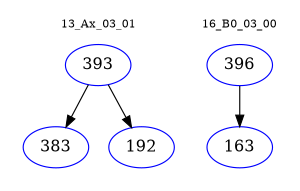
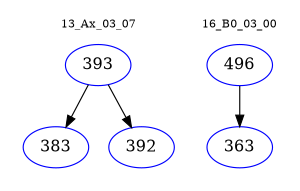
(99, 25) -> (99, 25)
(240, 65) -> (240, 65)
(142, 147) -> (142, 147)
(240, 147) -> (240, 147)
